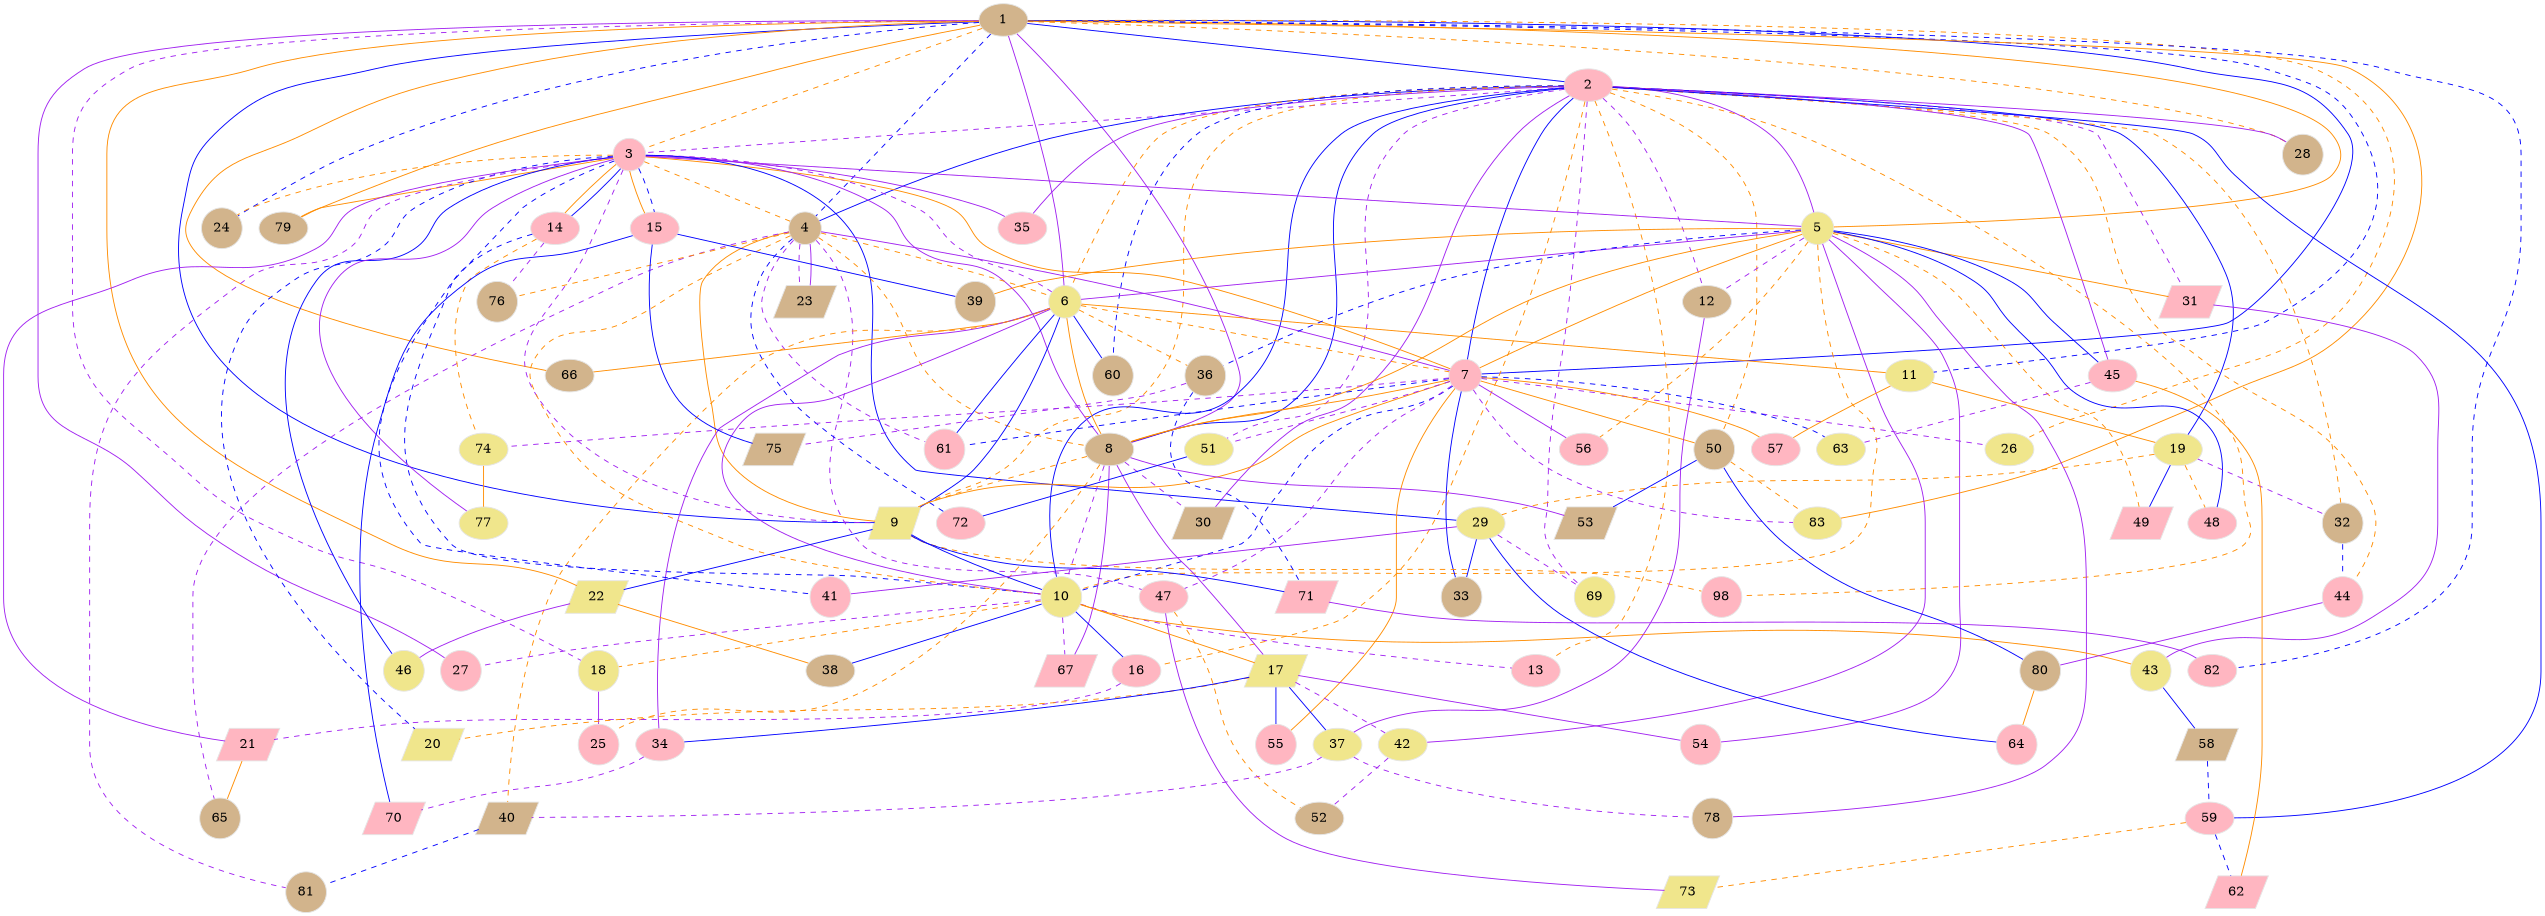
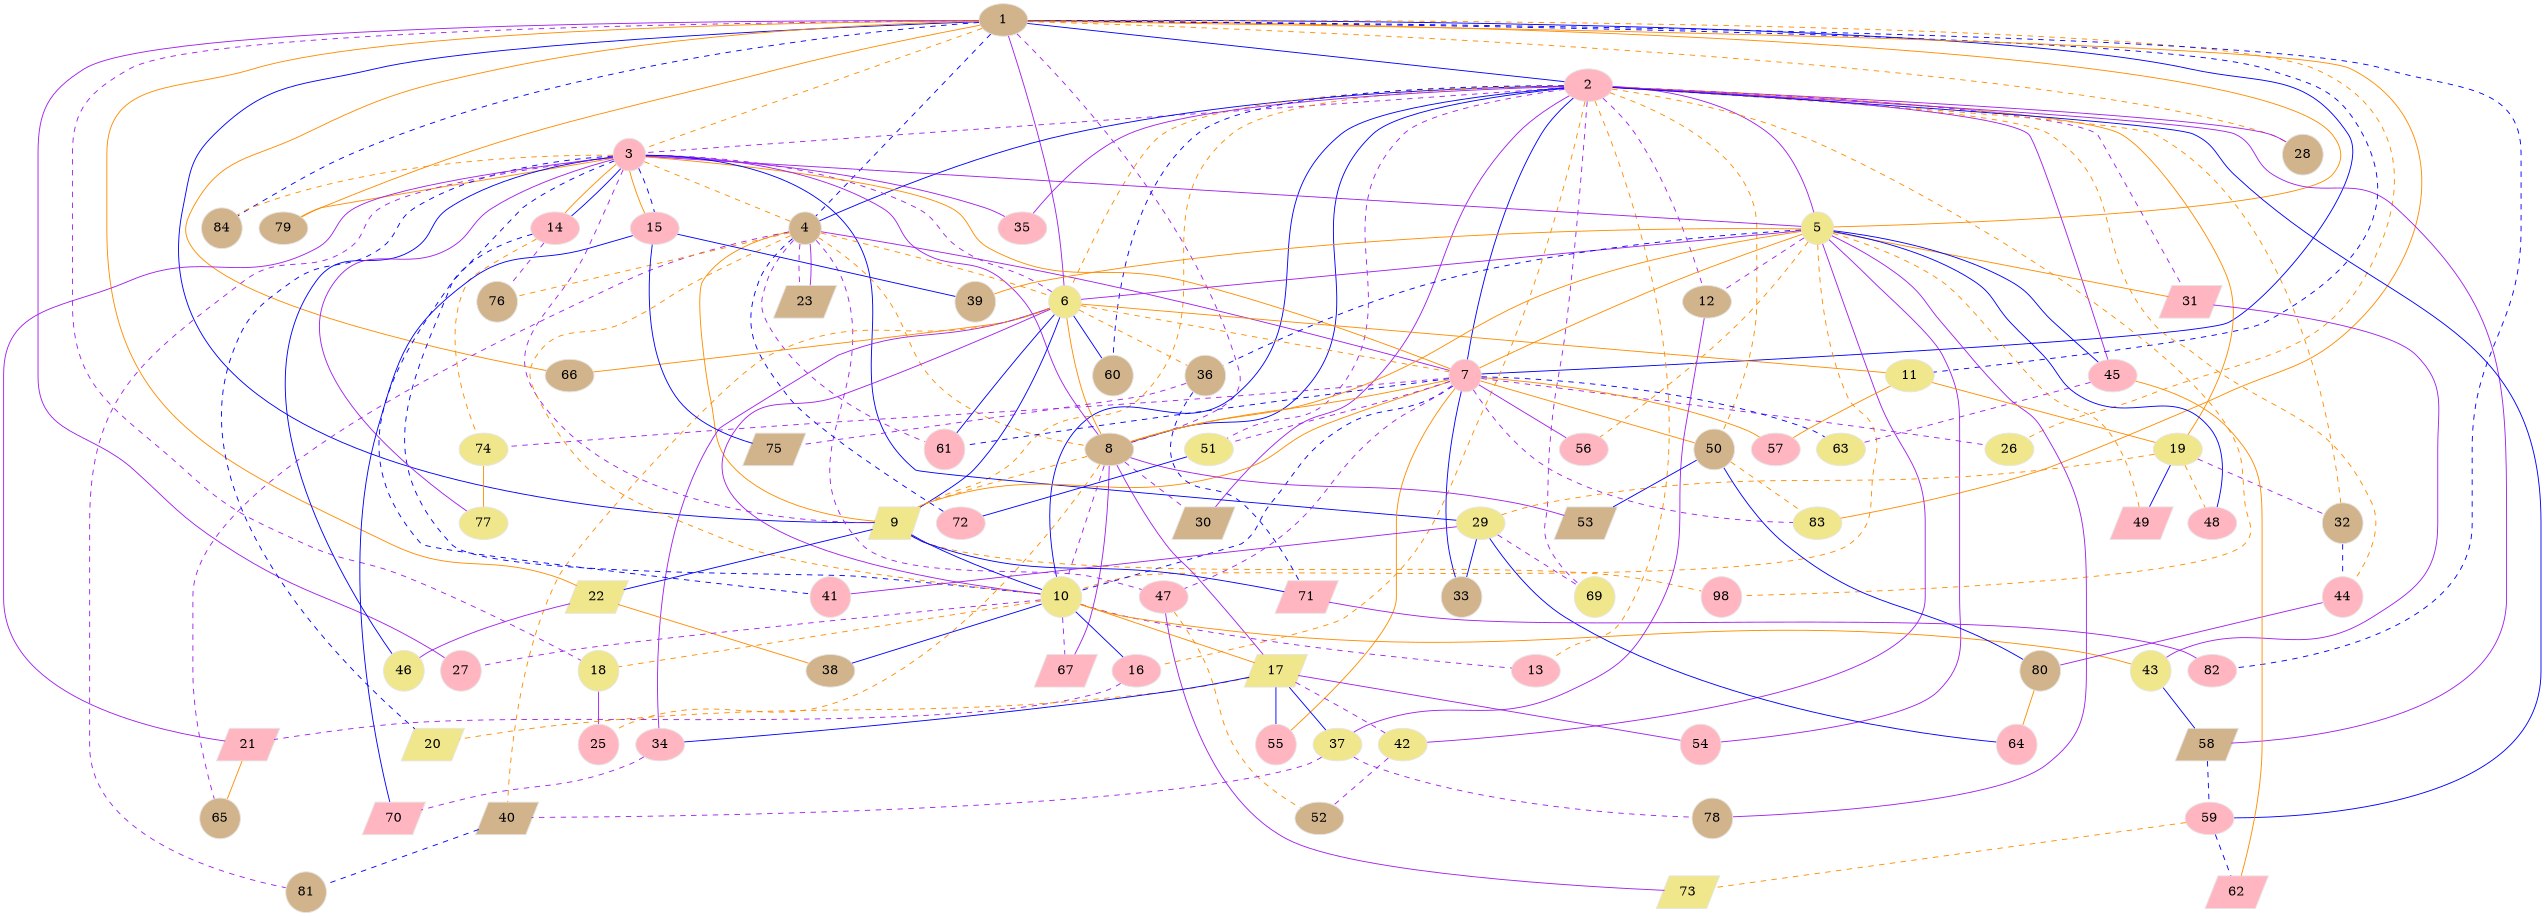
(2124, 137) -> (2124, 137)
none -> (2407, 219)
(1172, 225) -> (1172, 225)
(222, 228) -> (222, 228)
